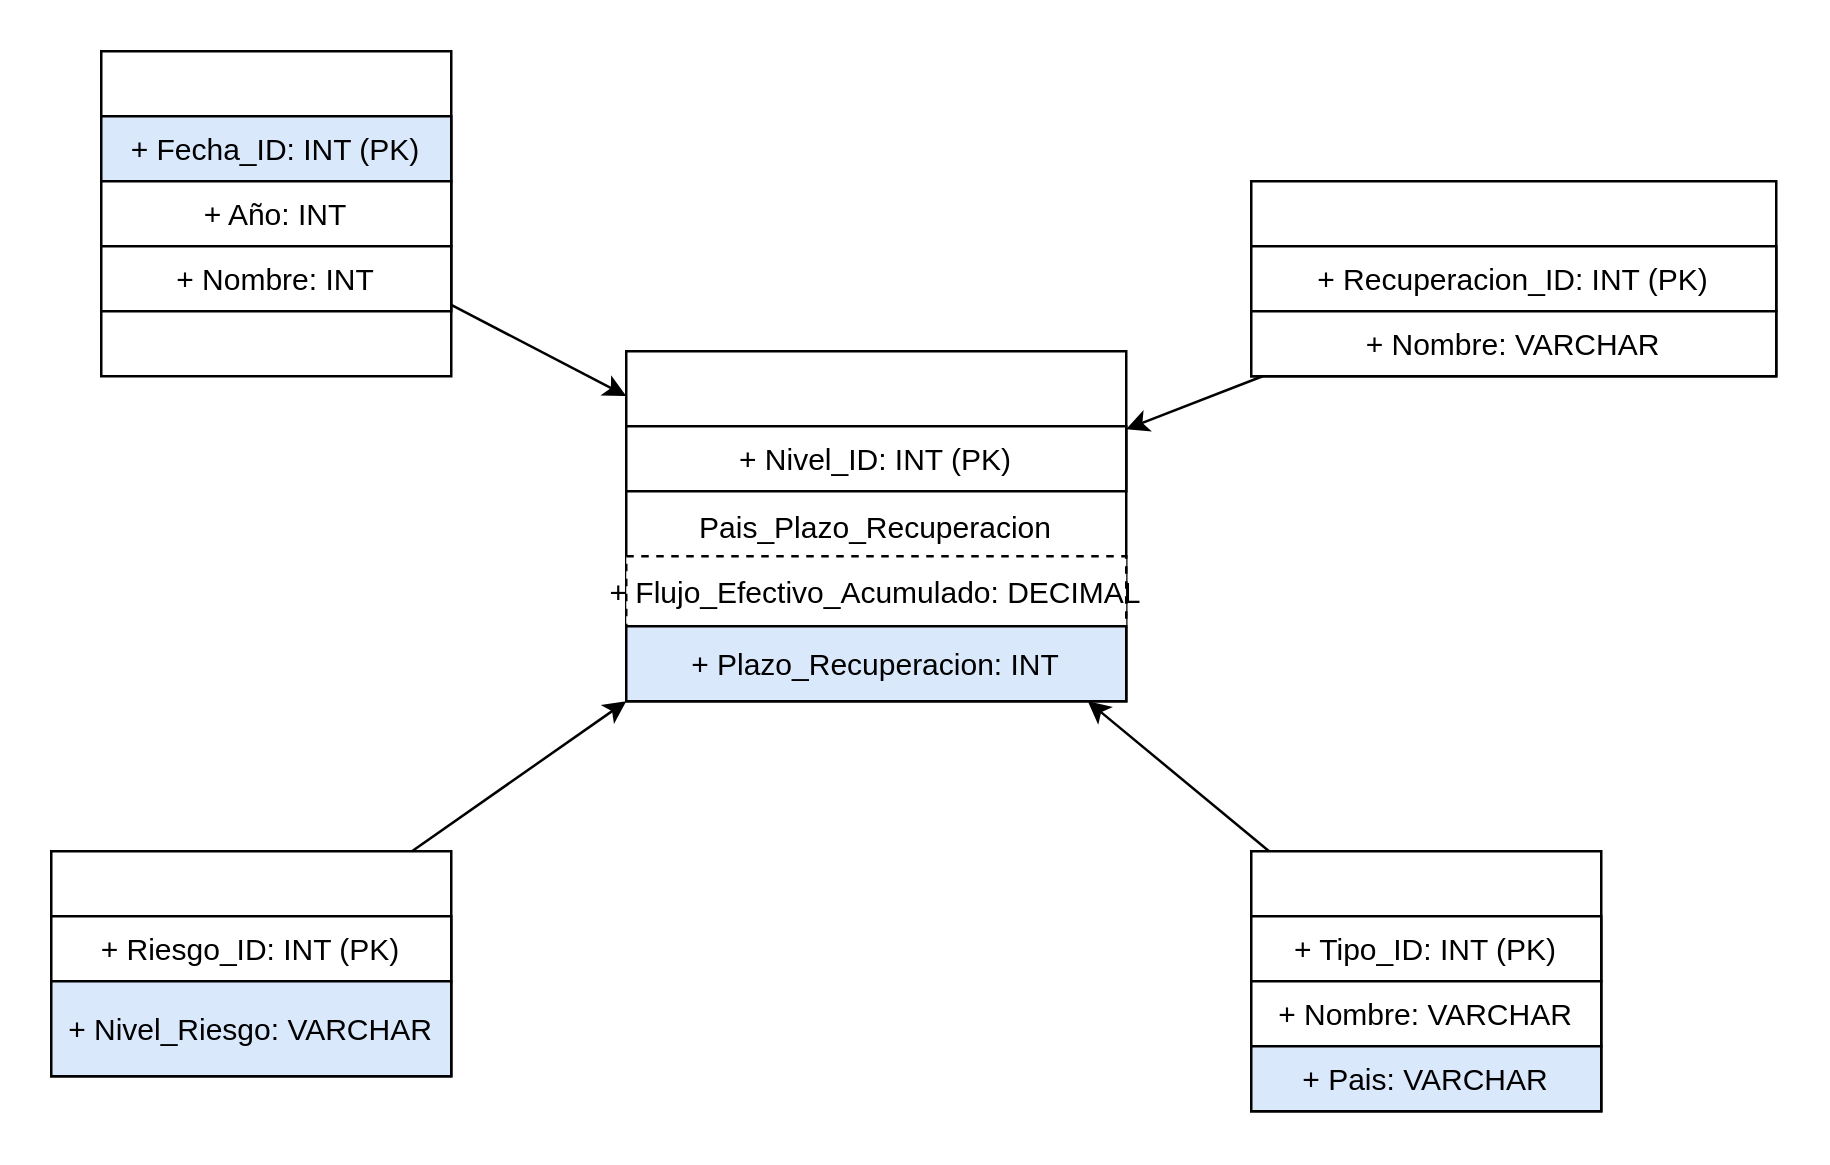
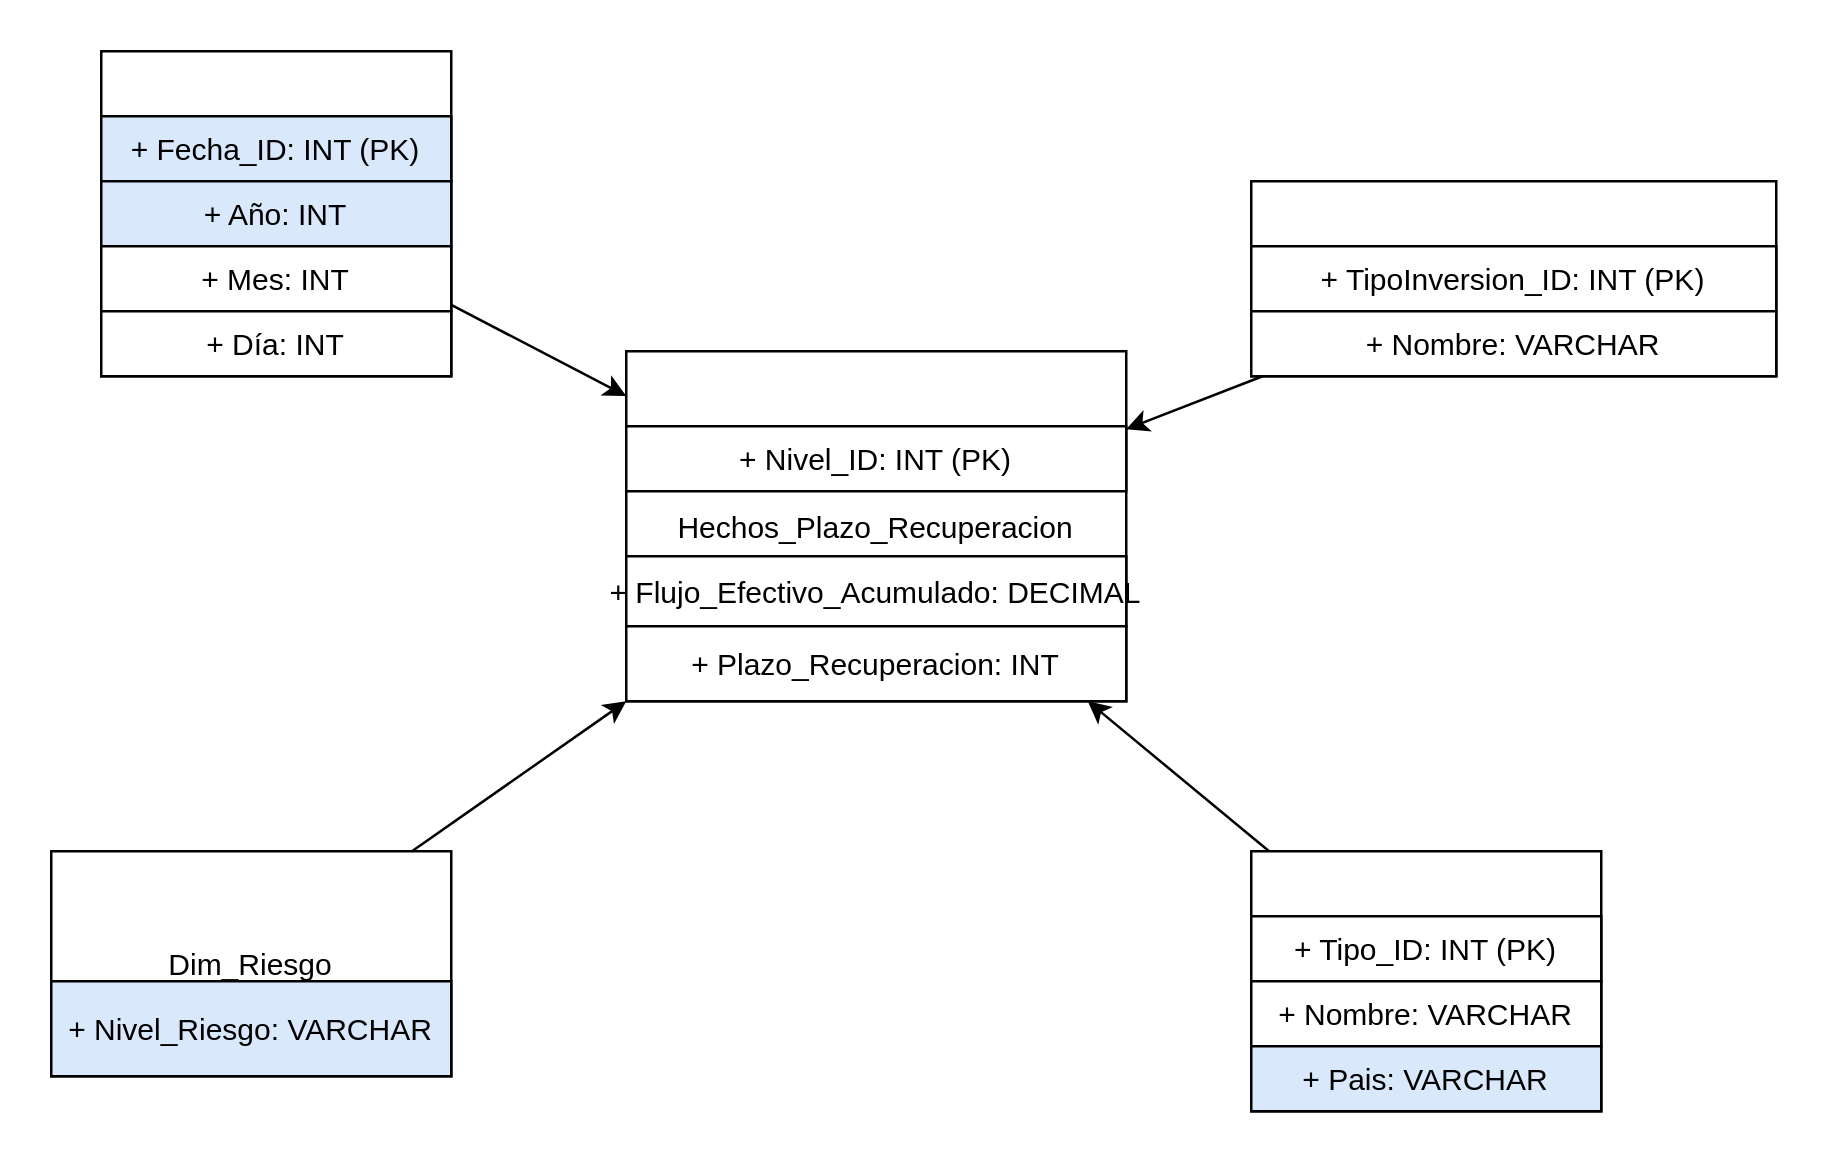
(276, 214) -> (276, 214)
(275, 280) -> (275, 280)
(1513, 280) -> (1513, 280)
none -> (276, 344)
(875, 528) -> (875, 528)
(876, 591) -> (876, 591)
(876, 664) -> (876, 664)
(251, 949) -> none
